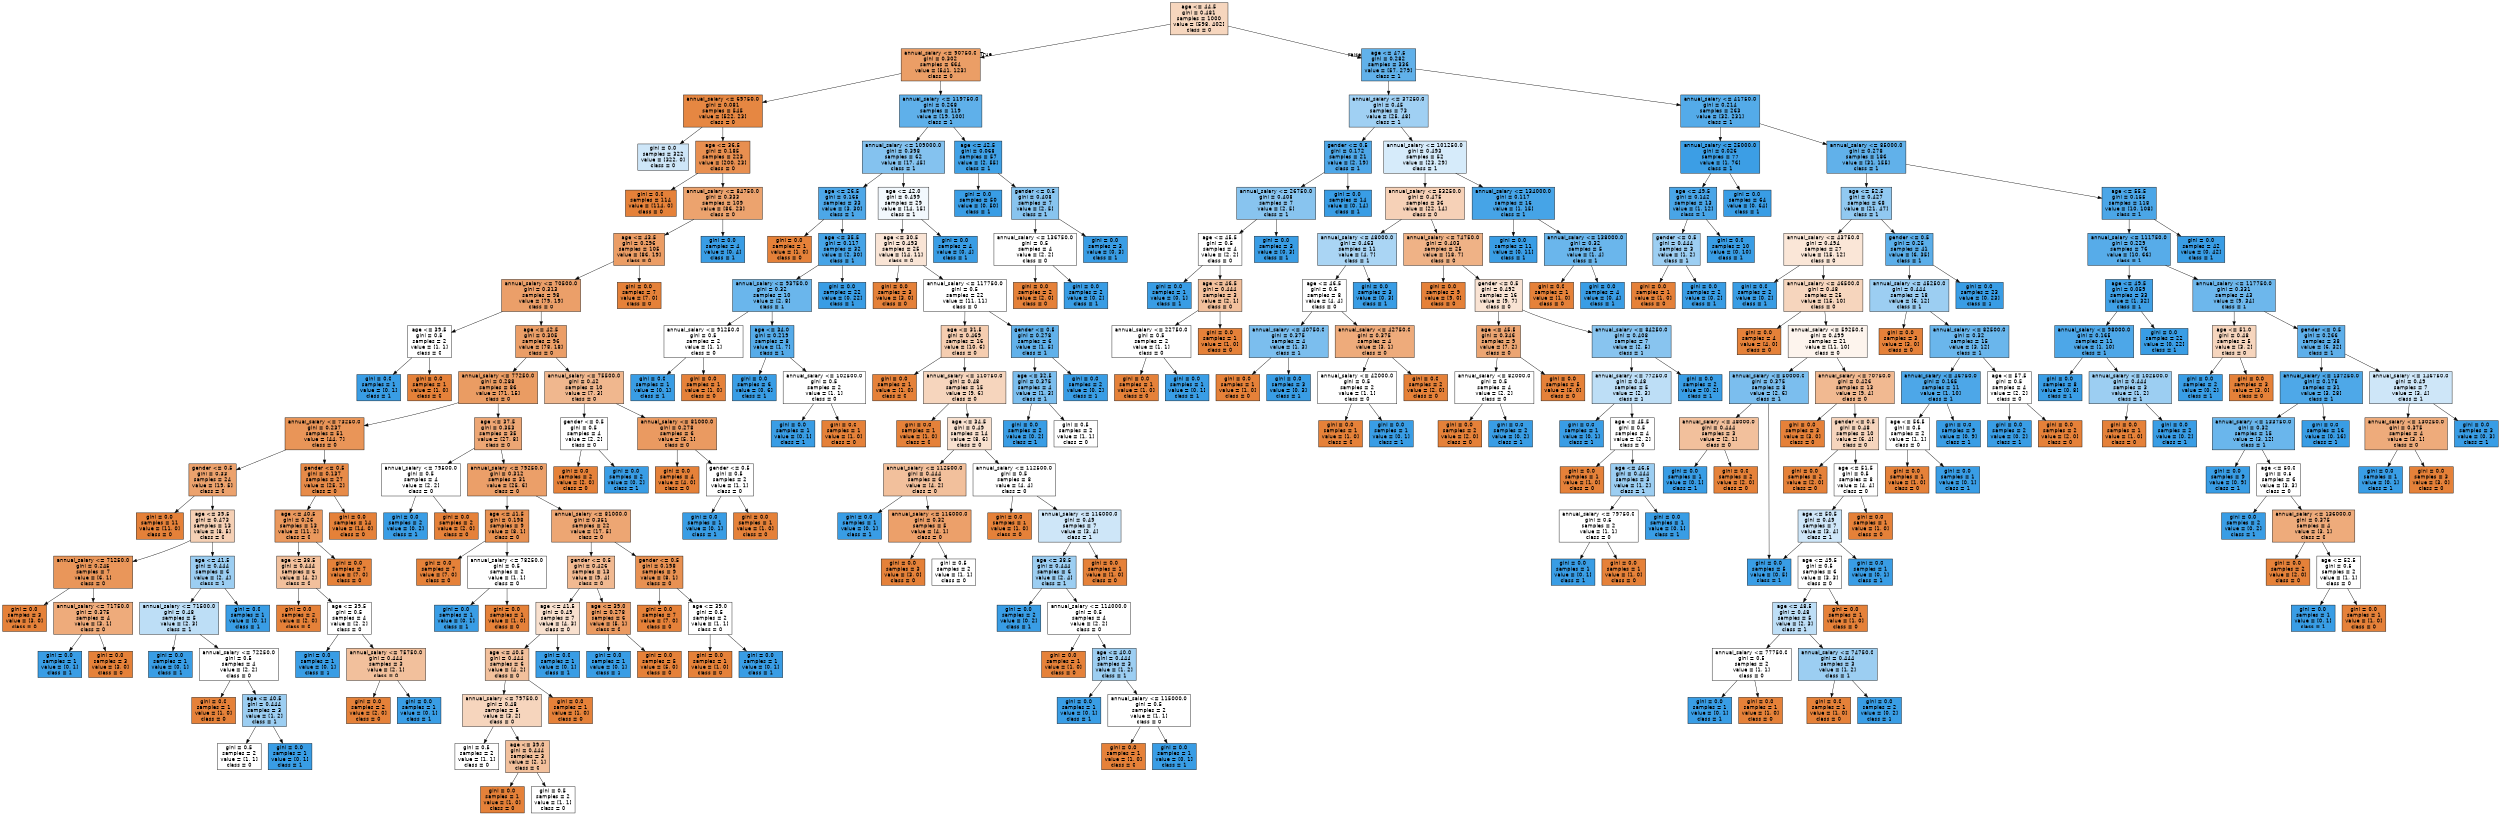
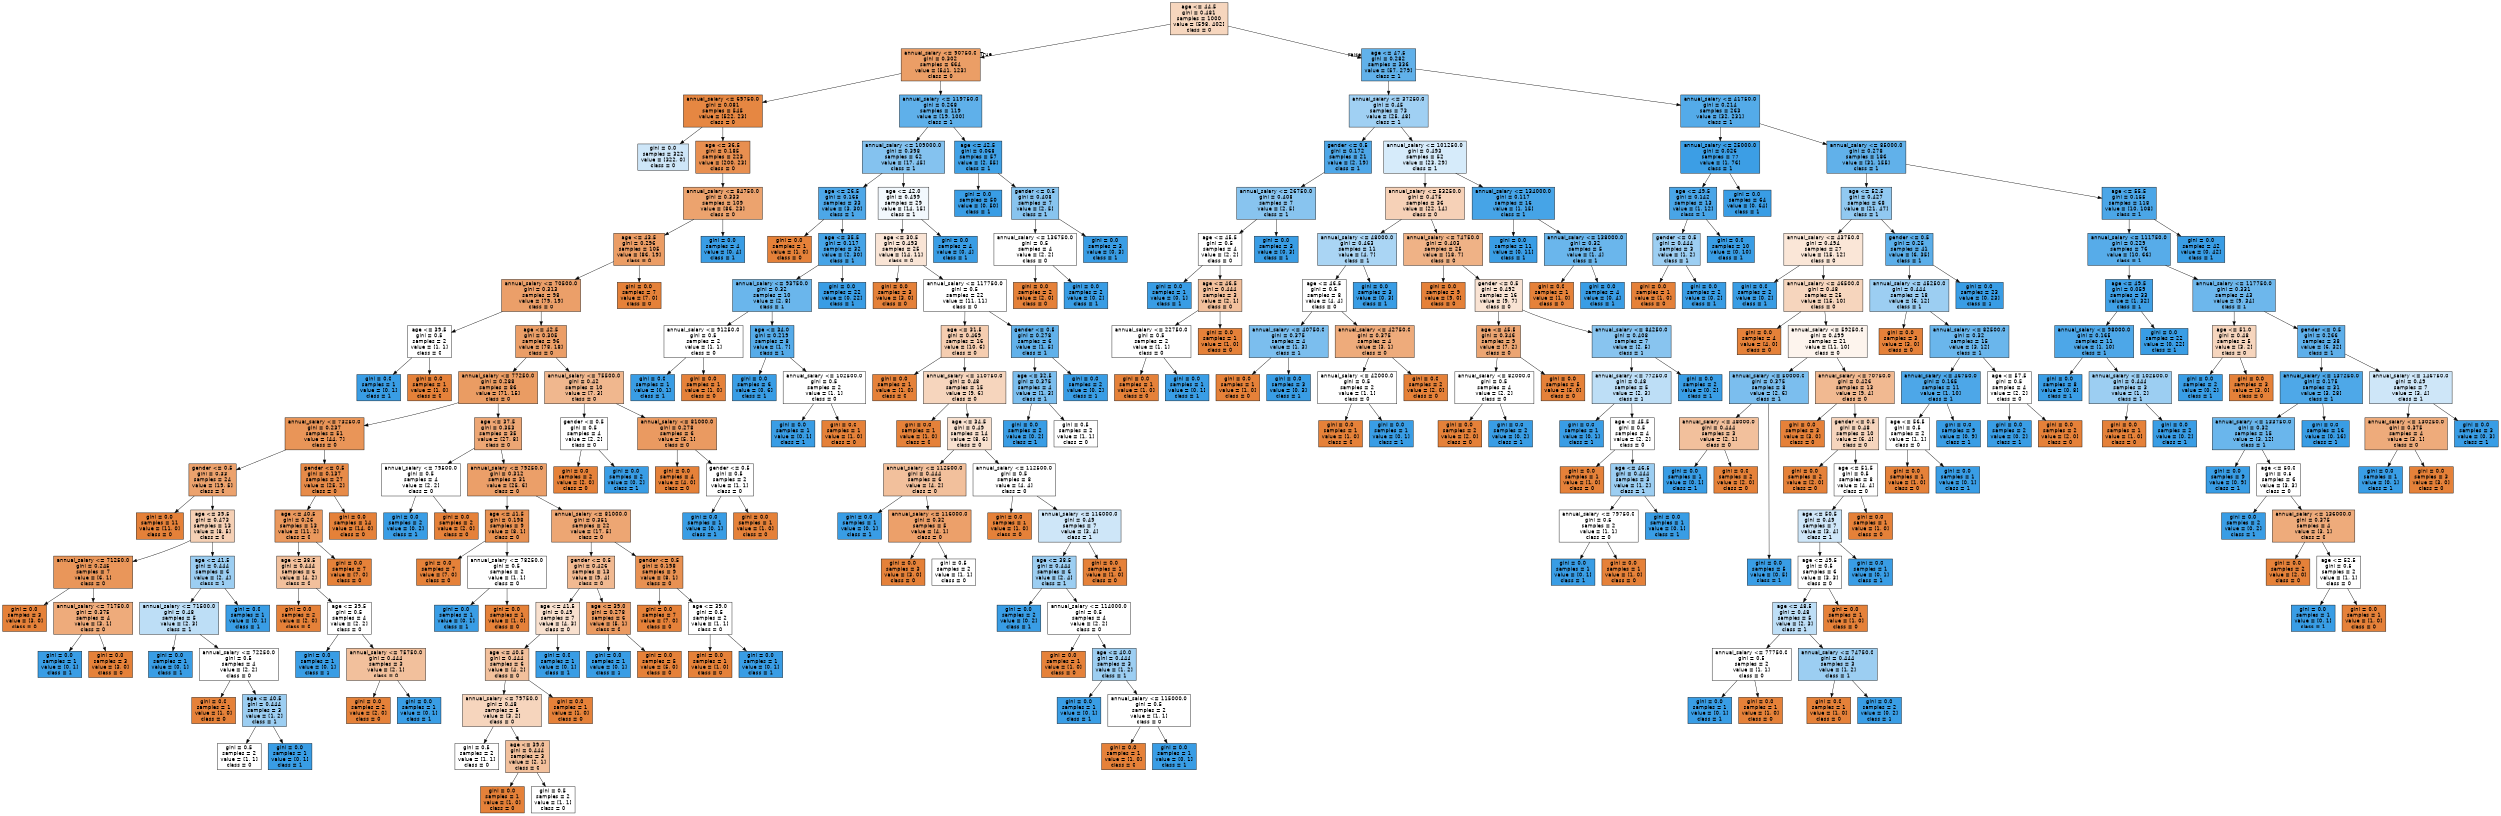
(651, 203) -> none
(1348, 203) -> none
(1794, 549) -> (1820, 547)
